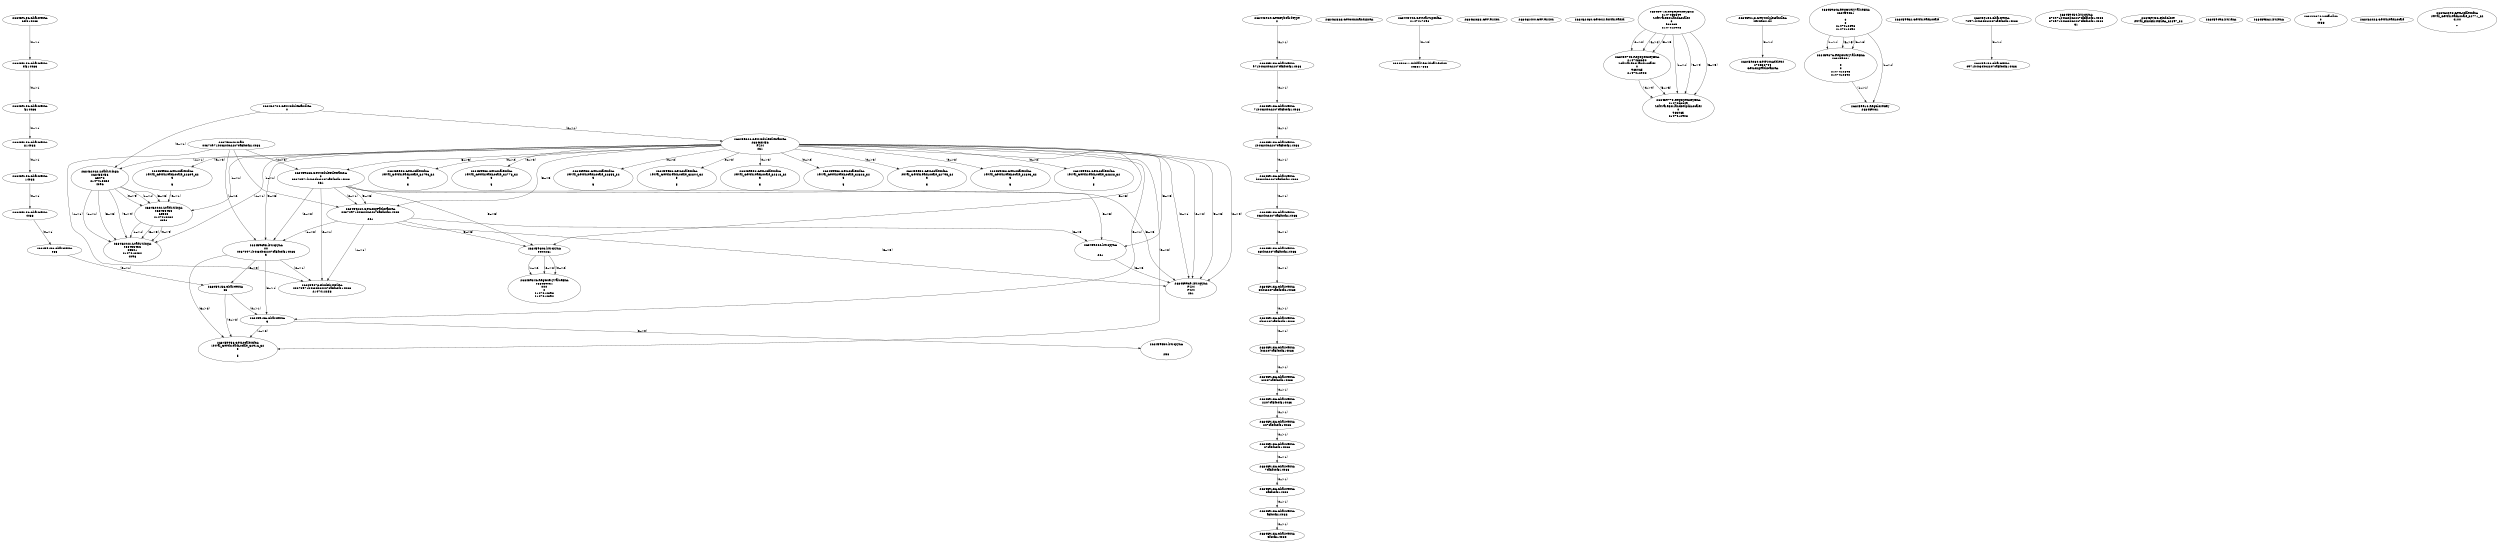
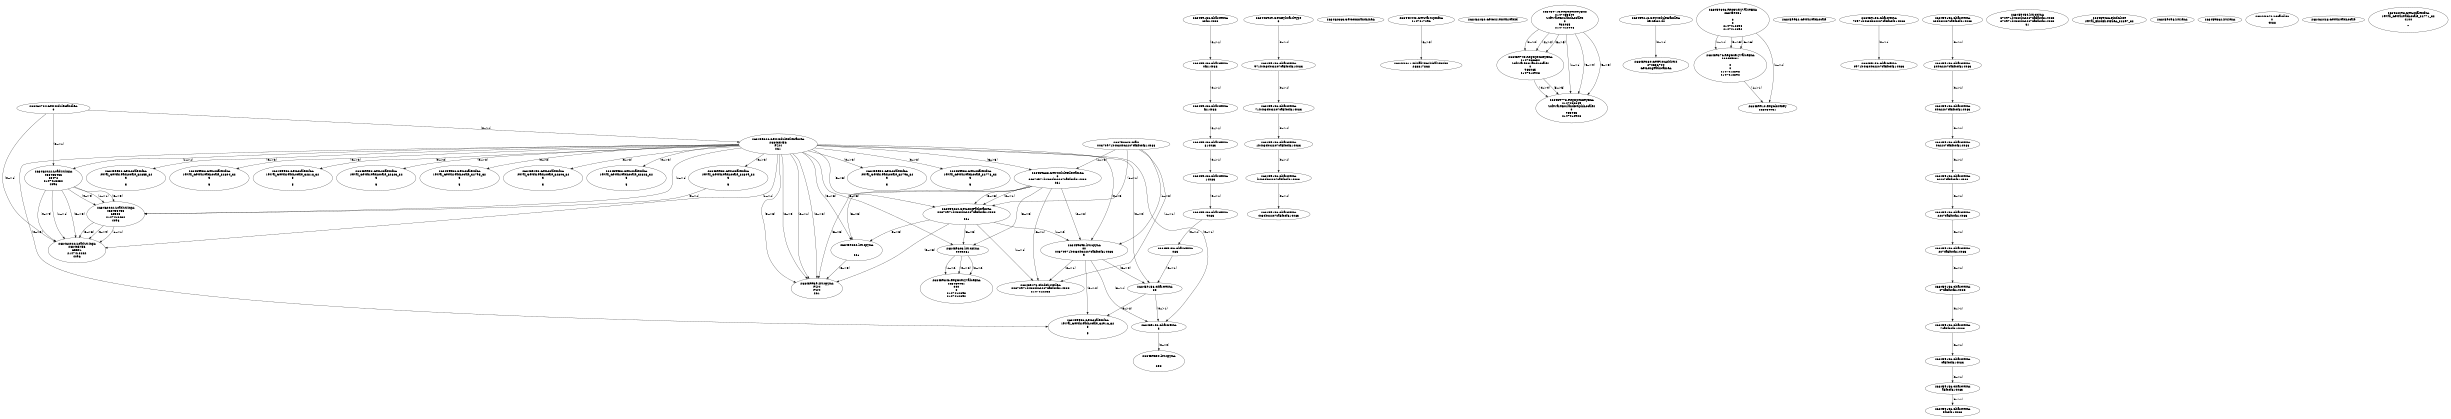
(1482, 20) -> none
(1536, 20) -> none
none -> (1025, 151)
none -> (3, 180)
(30, 214) -> (1210, 214)
(1277, 231) -> none
(257, 331) -> none
